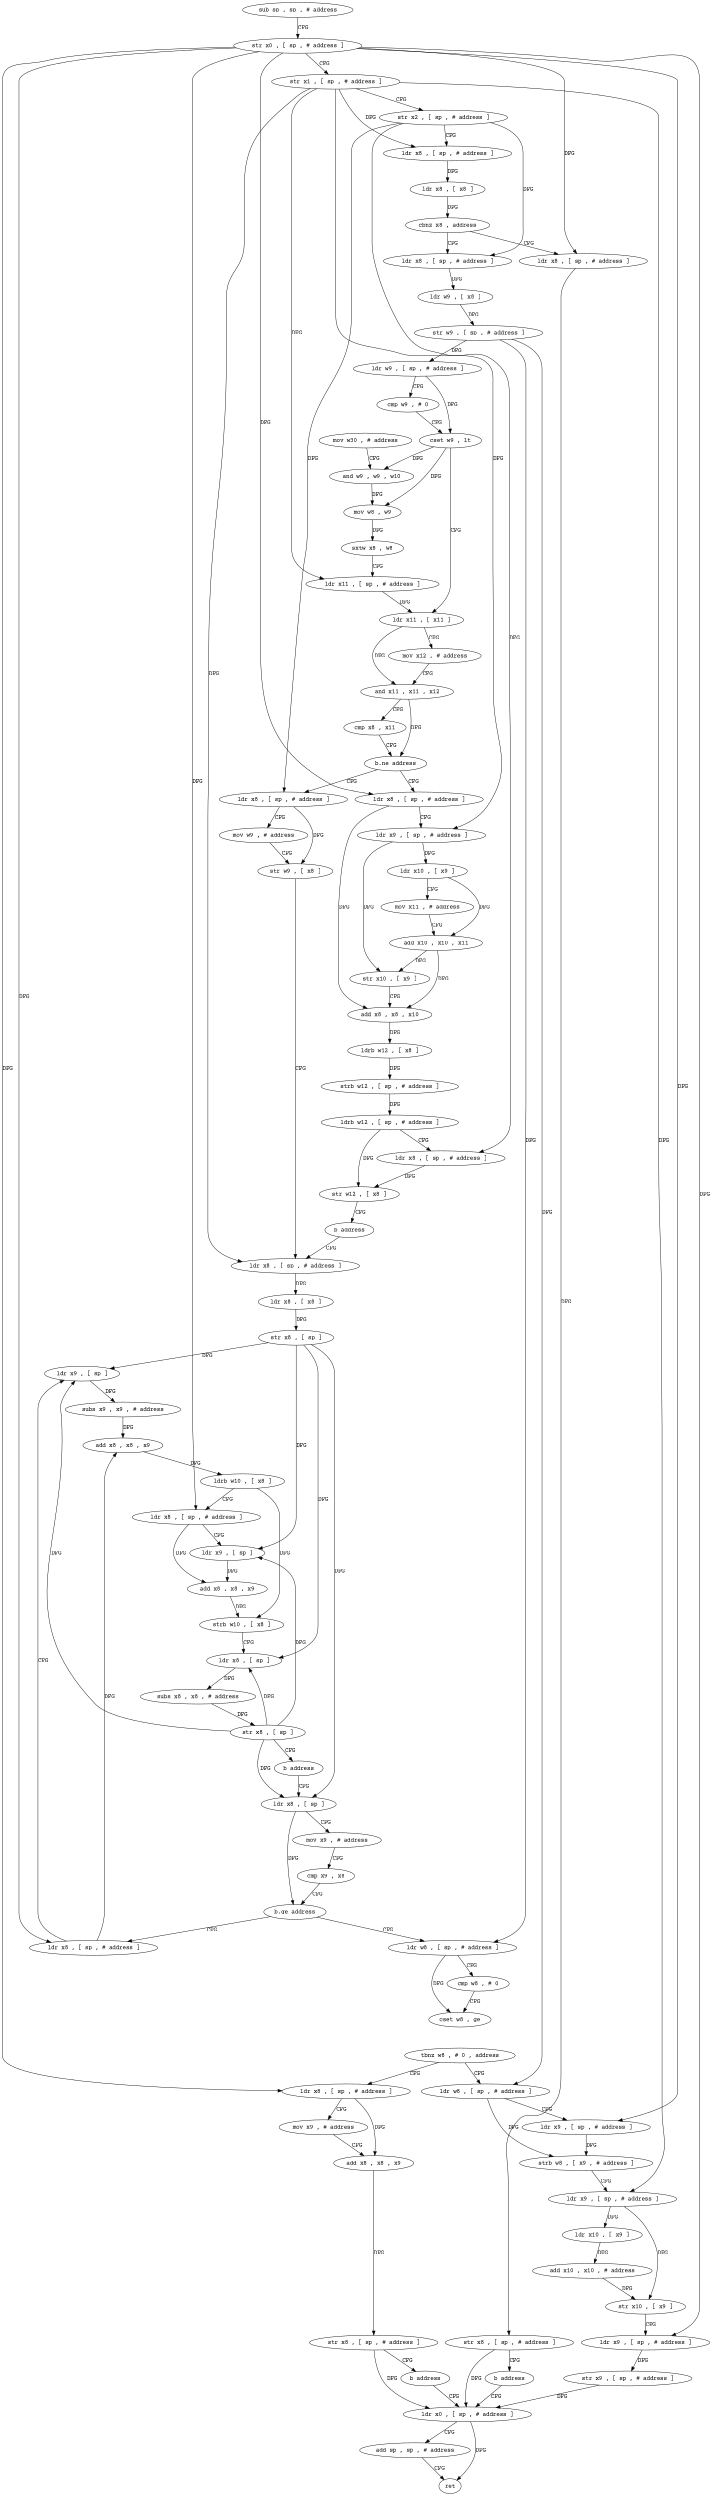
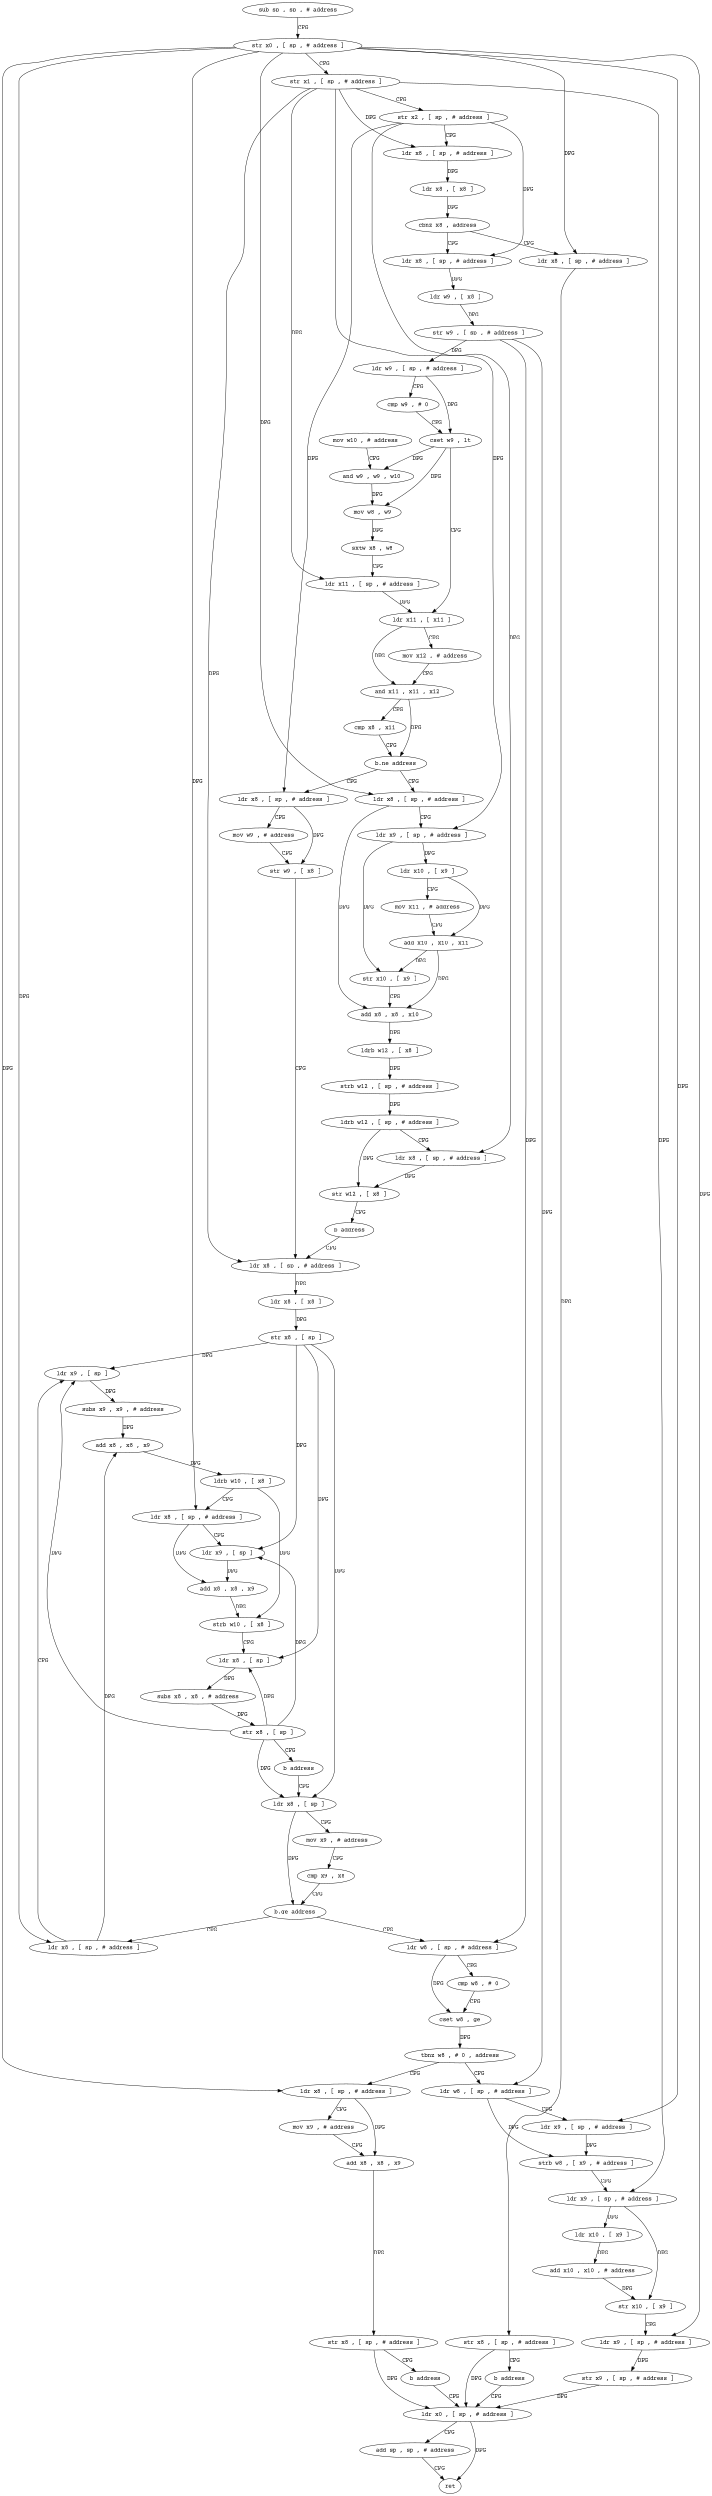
(365, 441) -> (365, 441)
none -> (460, 2035)
